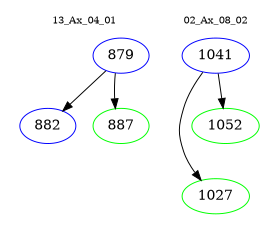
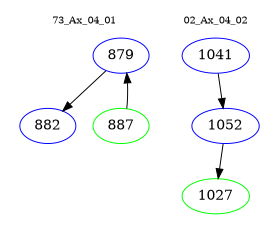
(84, 21) -> (84, 21)
(216, 21) -> (216, 21)
(115, 86) -> (128, 96)
(180, 121) -> (221, 156)
(226, 126) -> (226, 126)
